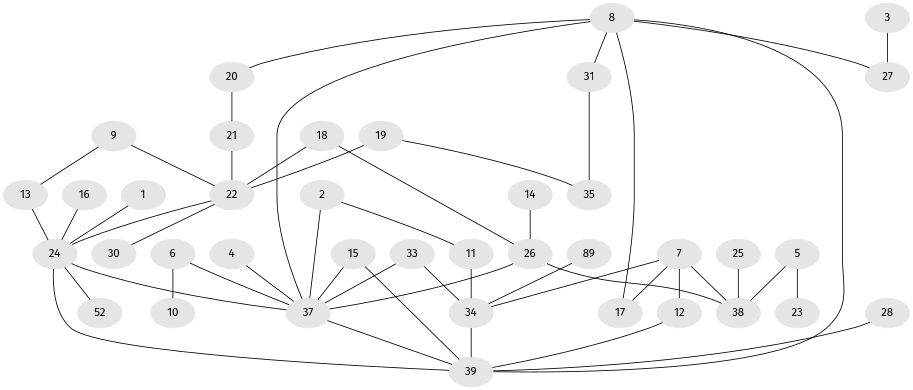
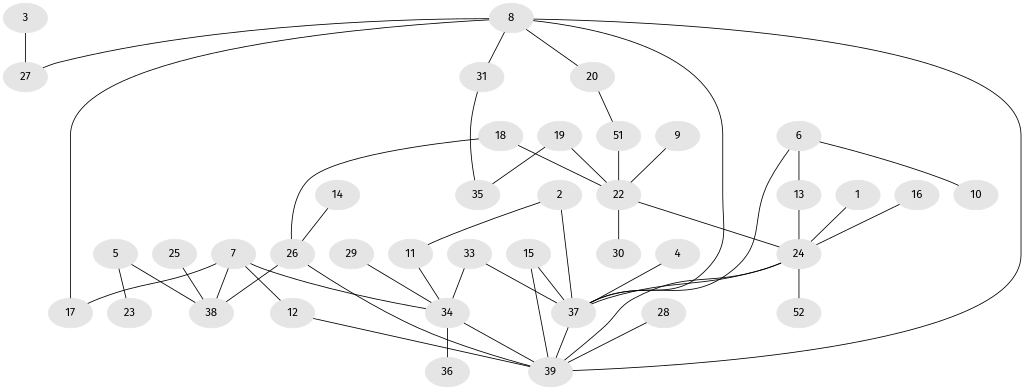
(232, 136) -> (619, 136)
(70, 166) -> (799, 166)
(589, 254) -> (352, 254)
(423, 291) -> (414, 326)
none -> (447, 372)
